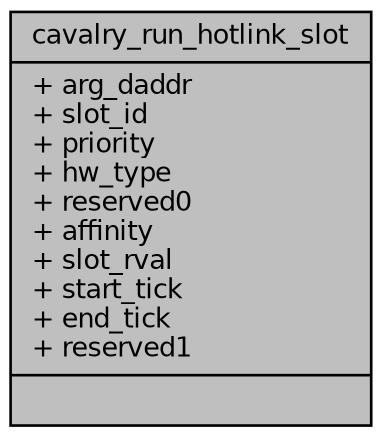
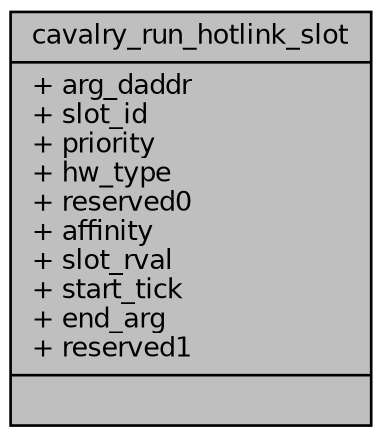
(102, 319) -> (99, 319)
